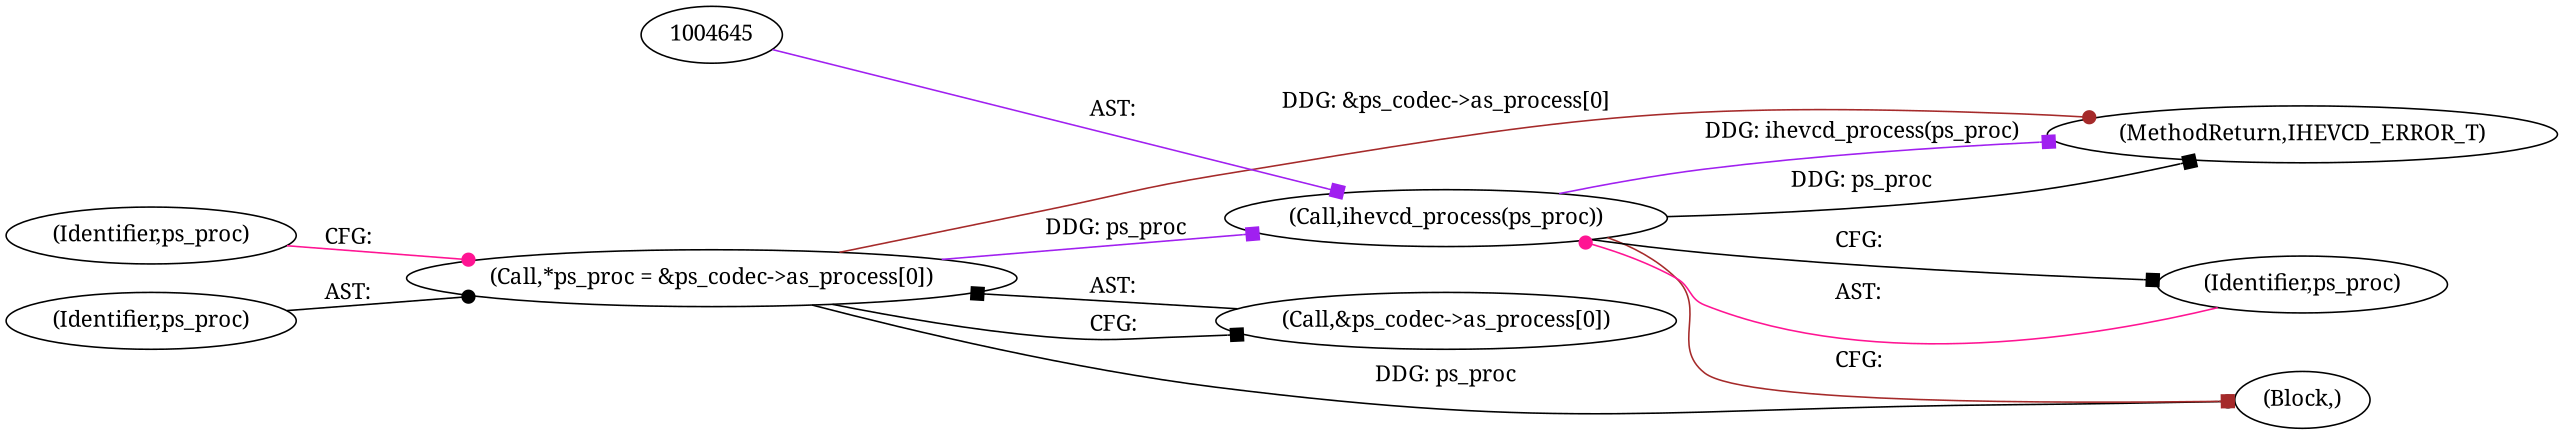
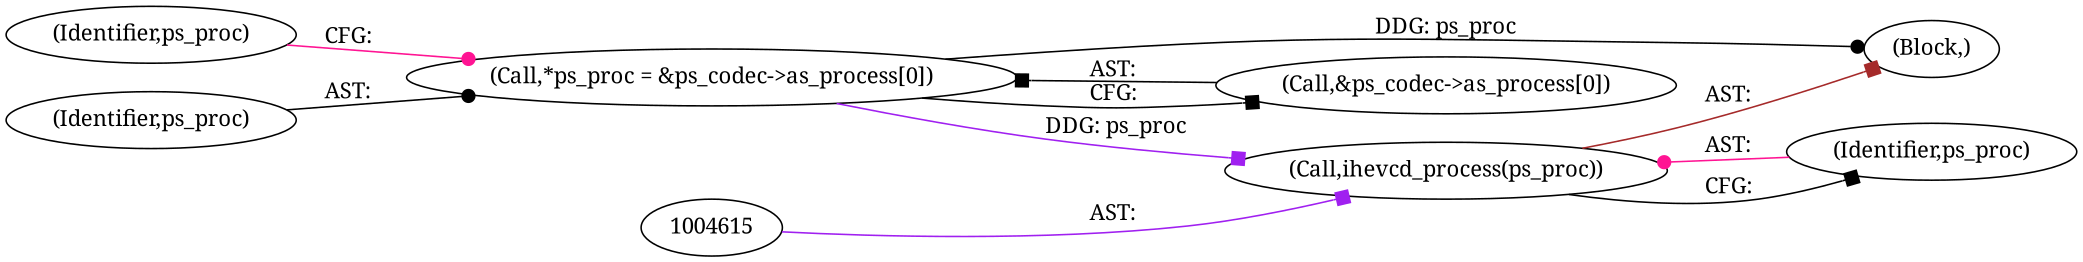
(712, 35) -> (712, 228)
(2302, 134) -> none
(1862, 361) -> (1731, 96)
